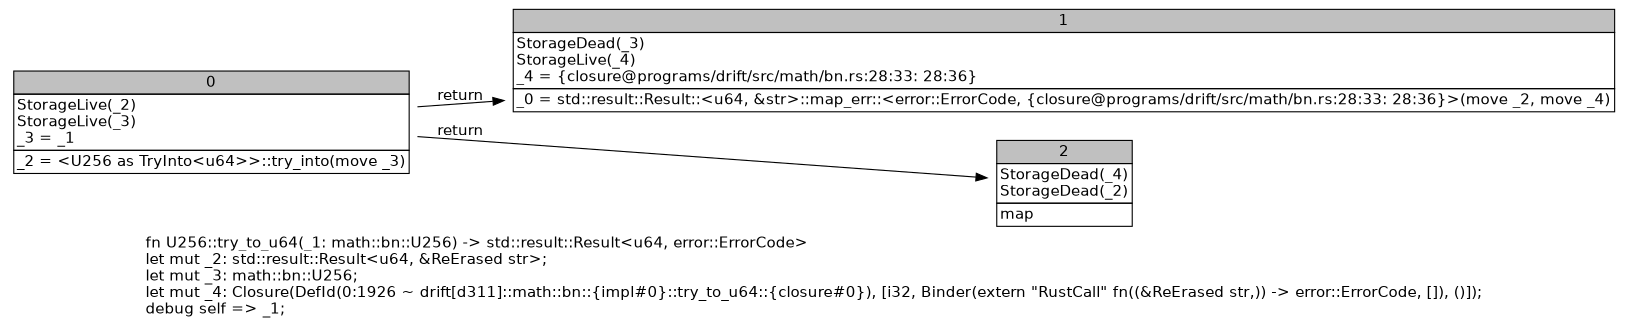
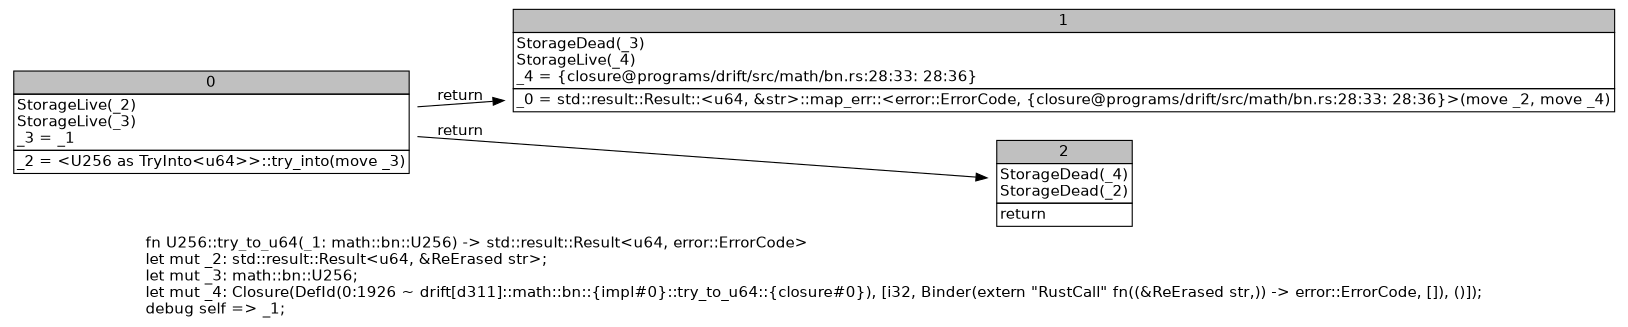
(1017, 214) -> (1024, 214)
